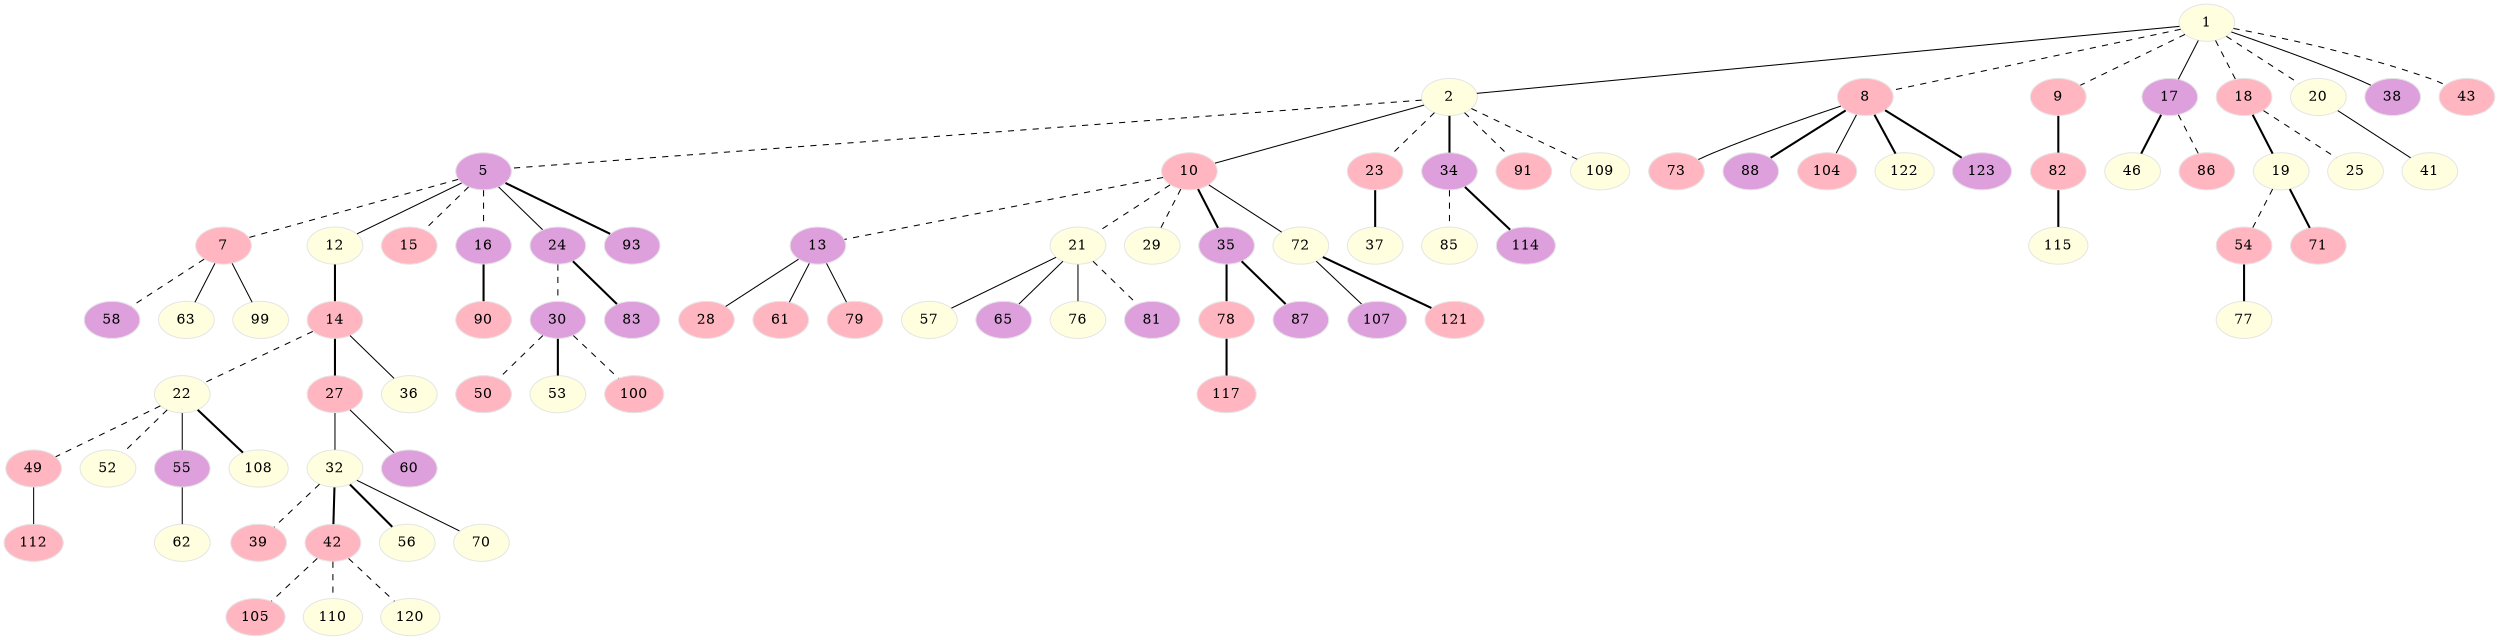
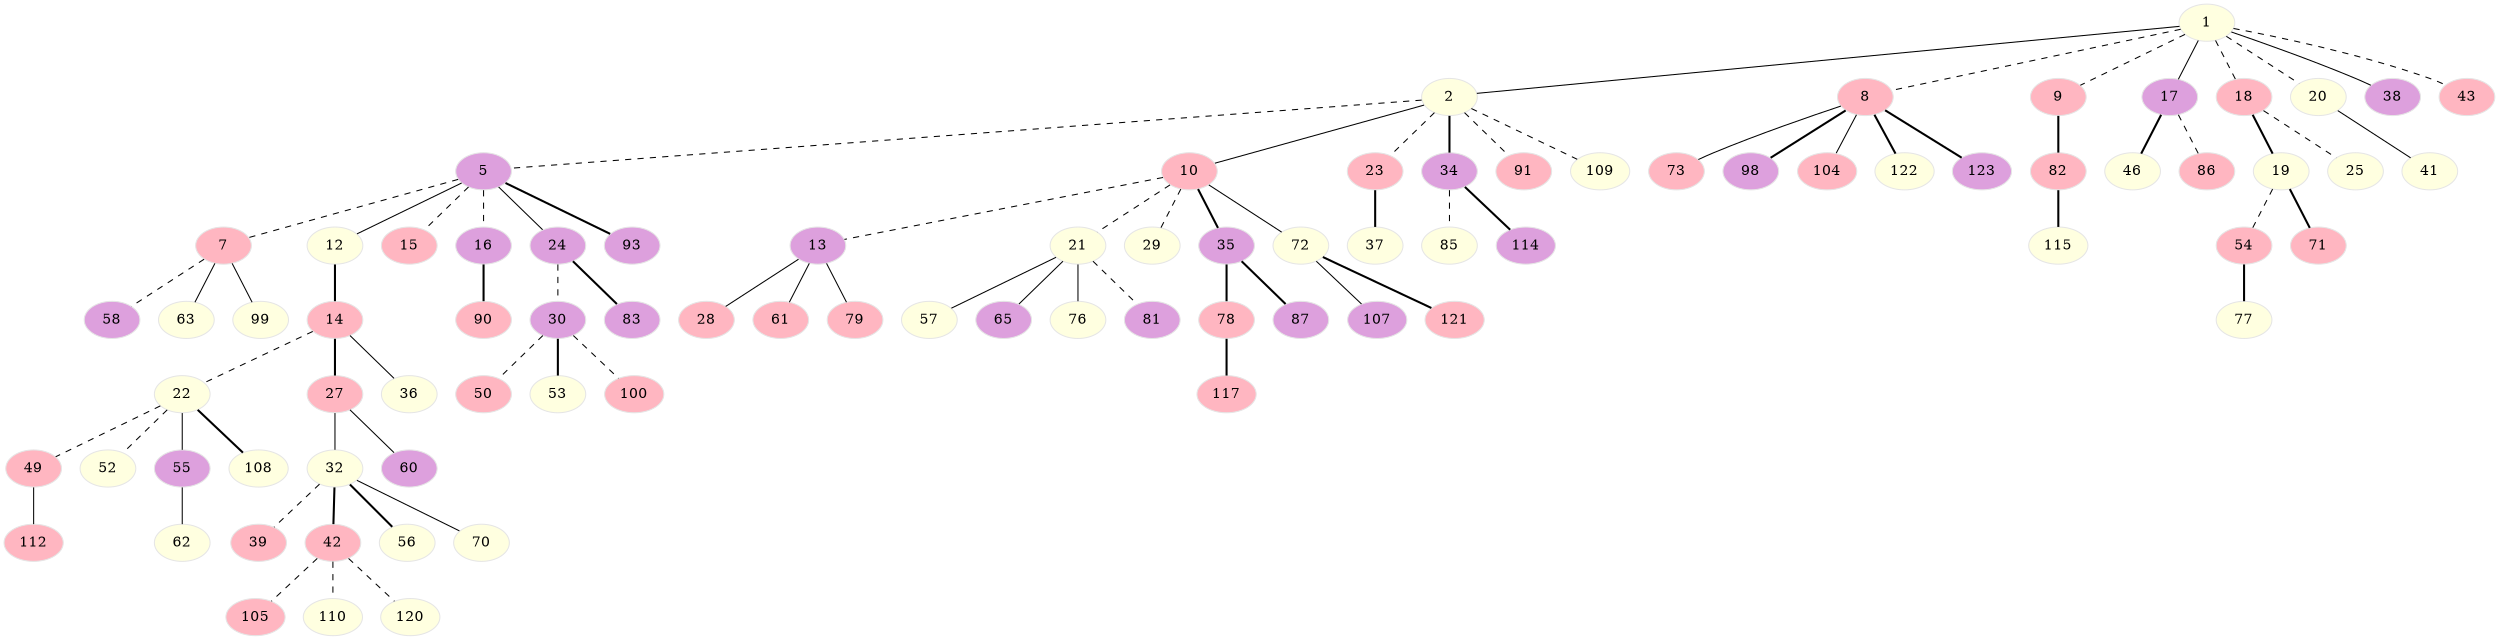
(1751, 171) -> (1751, 171)
